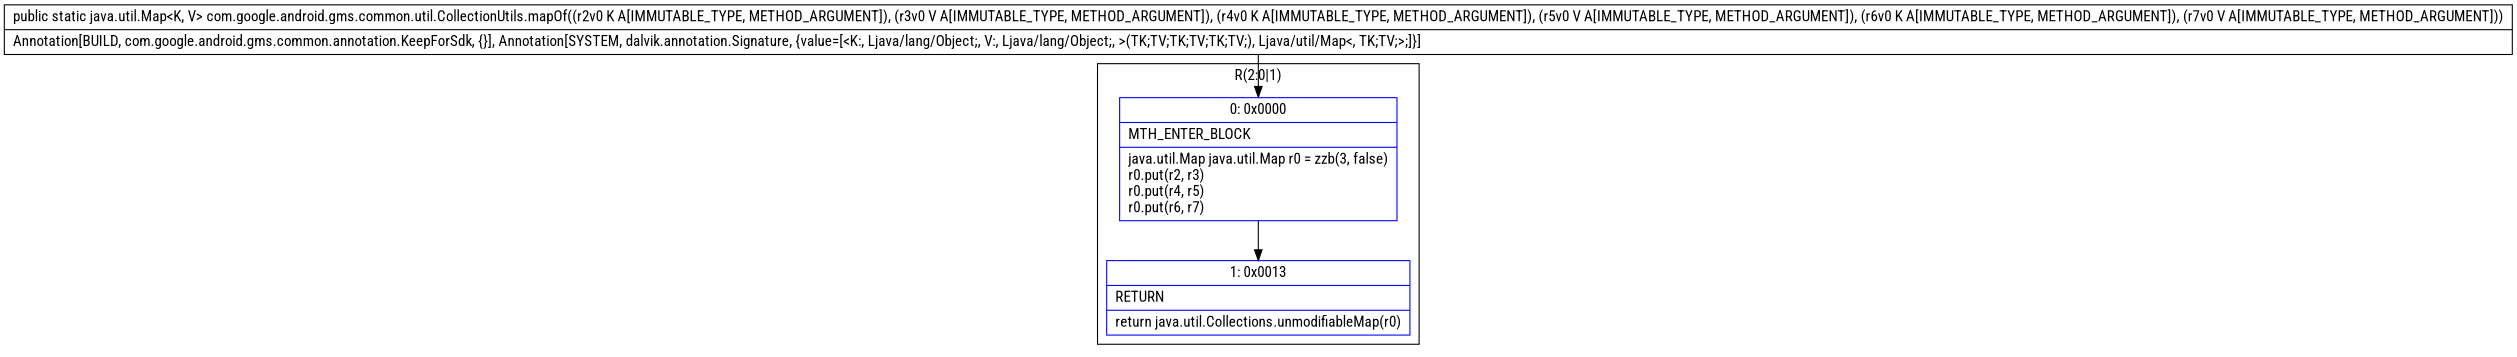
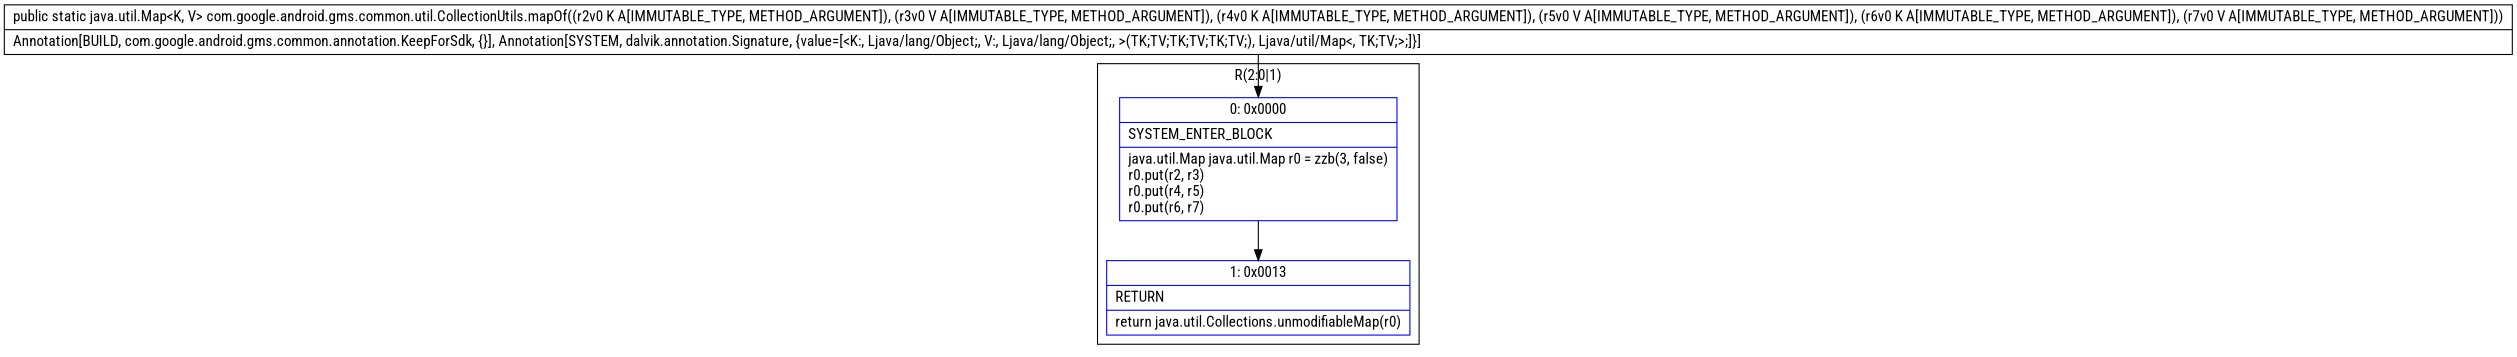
(1190, 134) -> (1201, 134)
